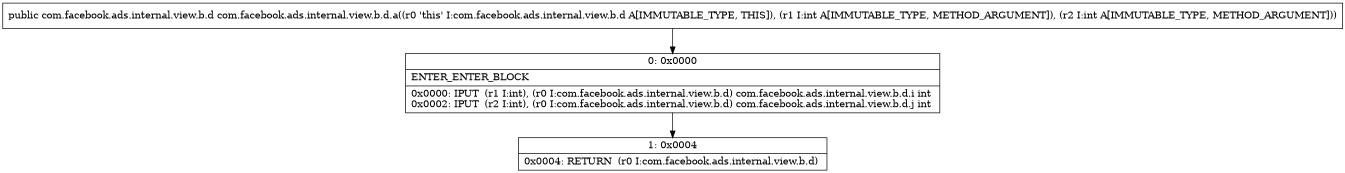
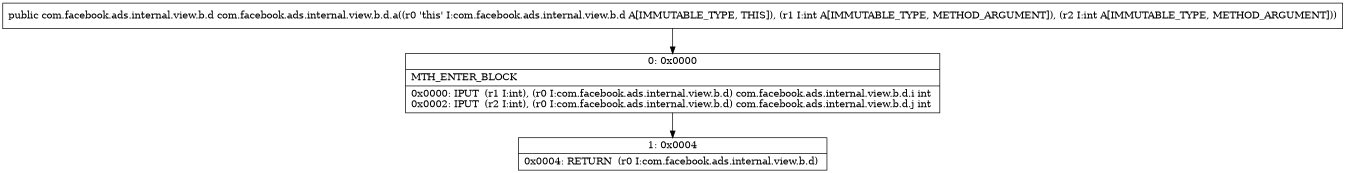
(470, 77) -> (464, 77)
